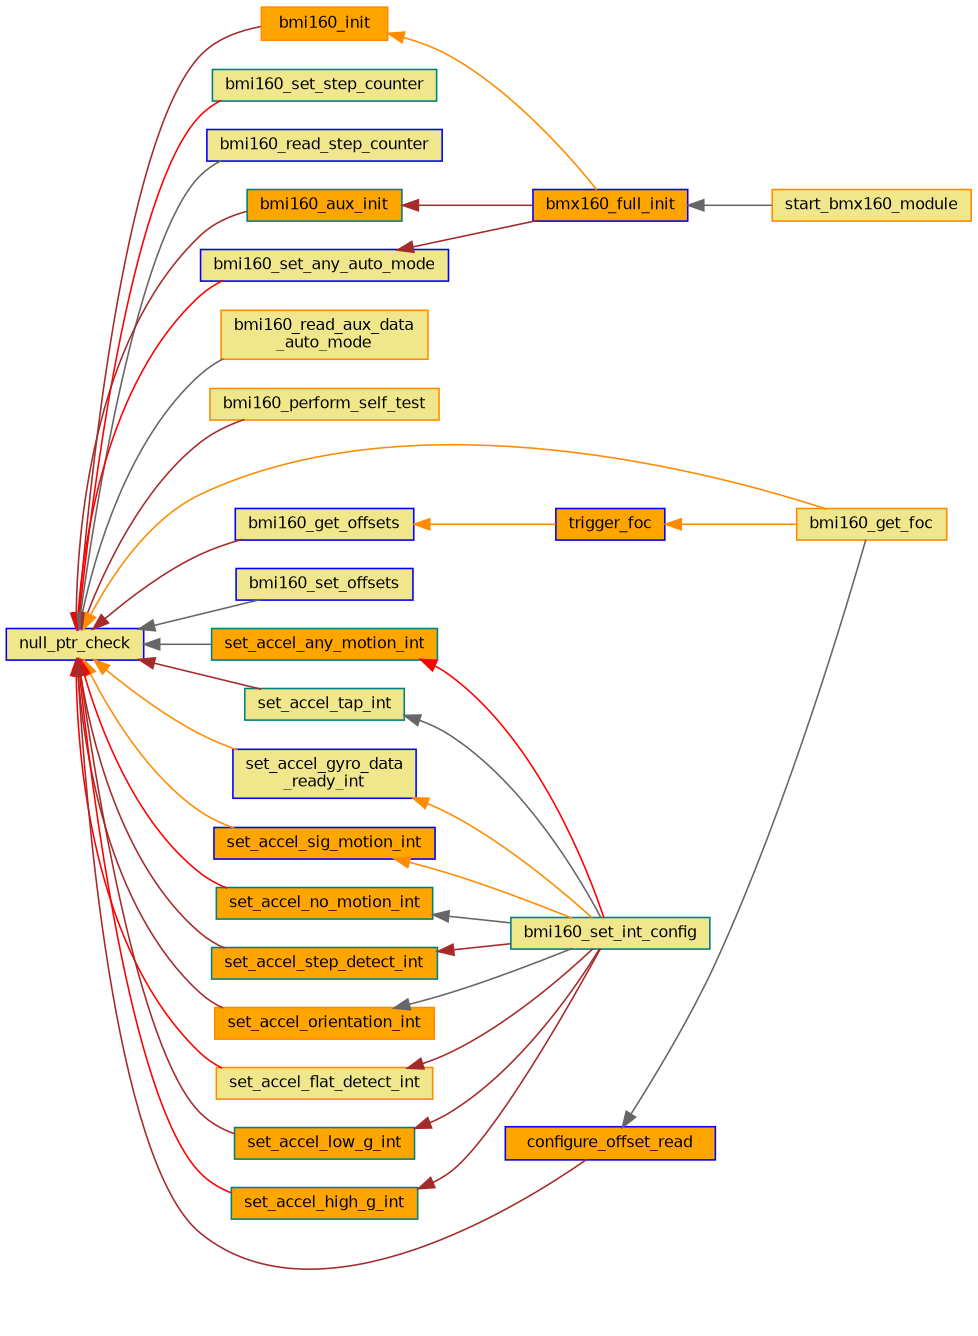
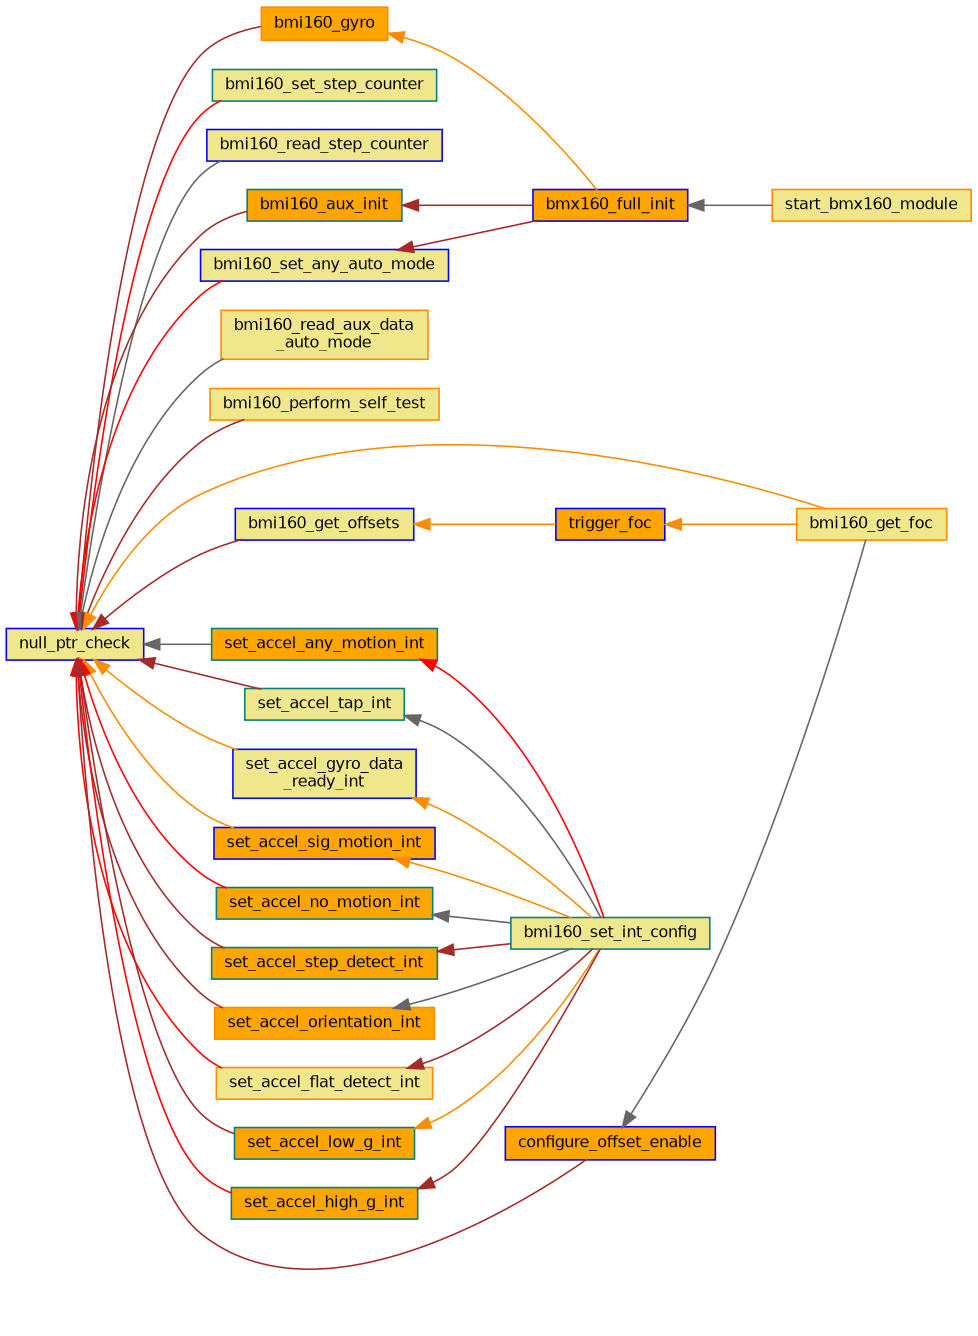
(325, 24) -> (325, 24)
(325, 584) -> none
(526, 1047) -> (526, 1047)
(610, 1143) -> (610, 1143)
